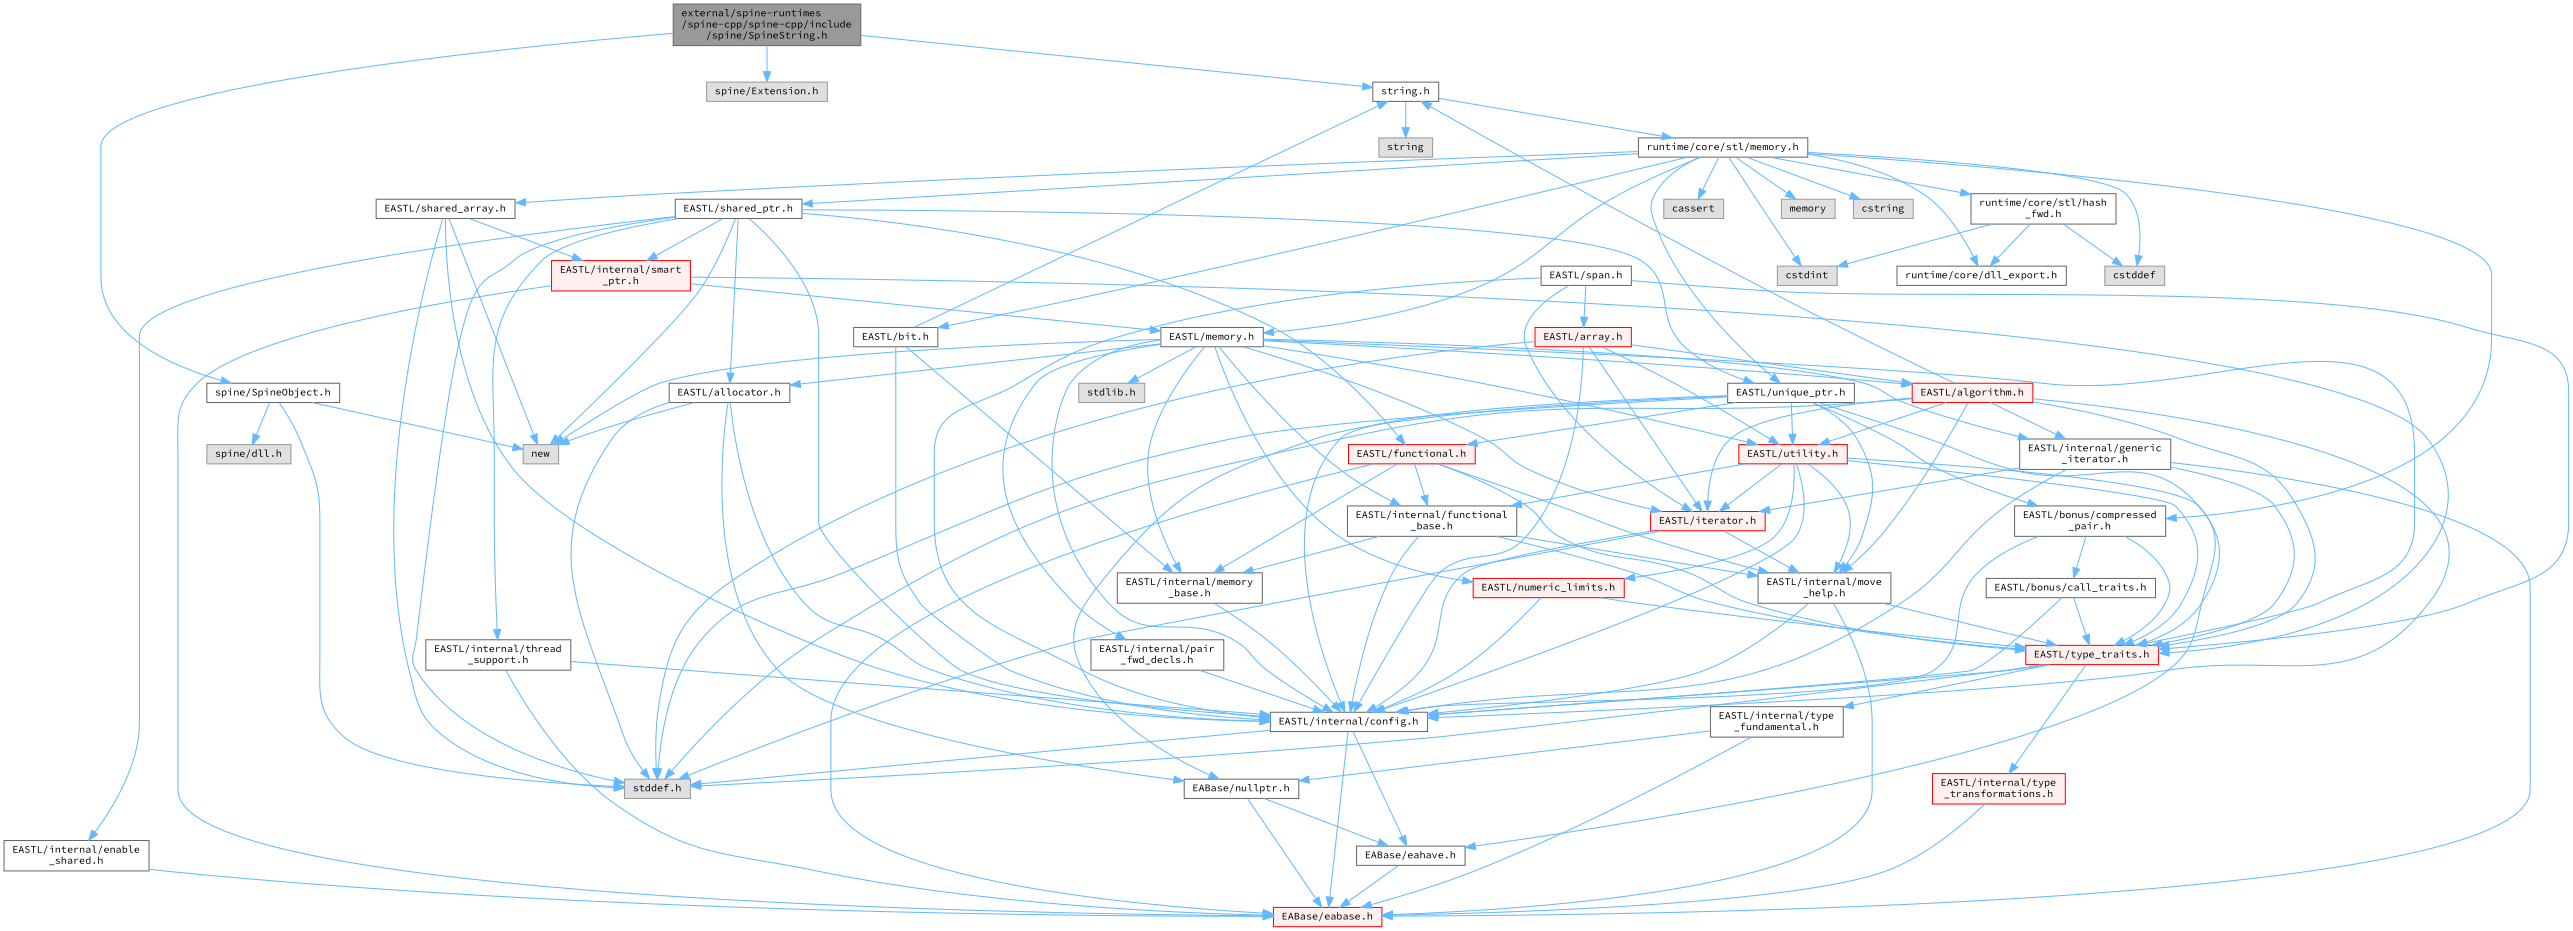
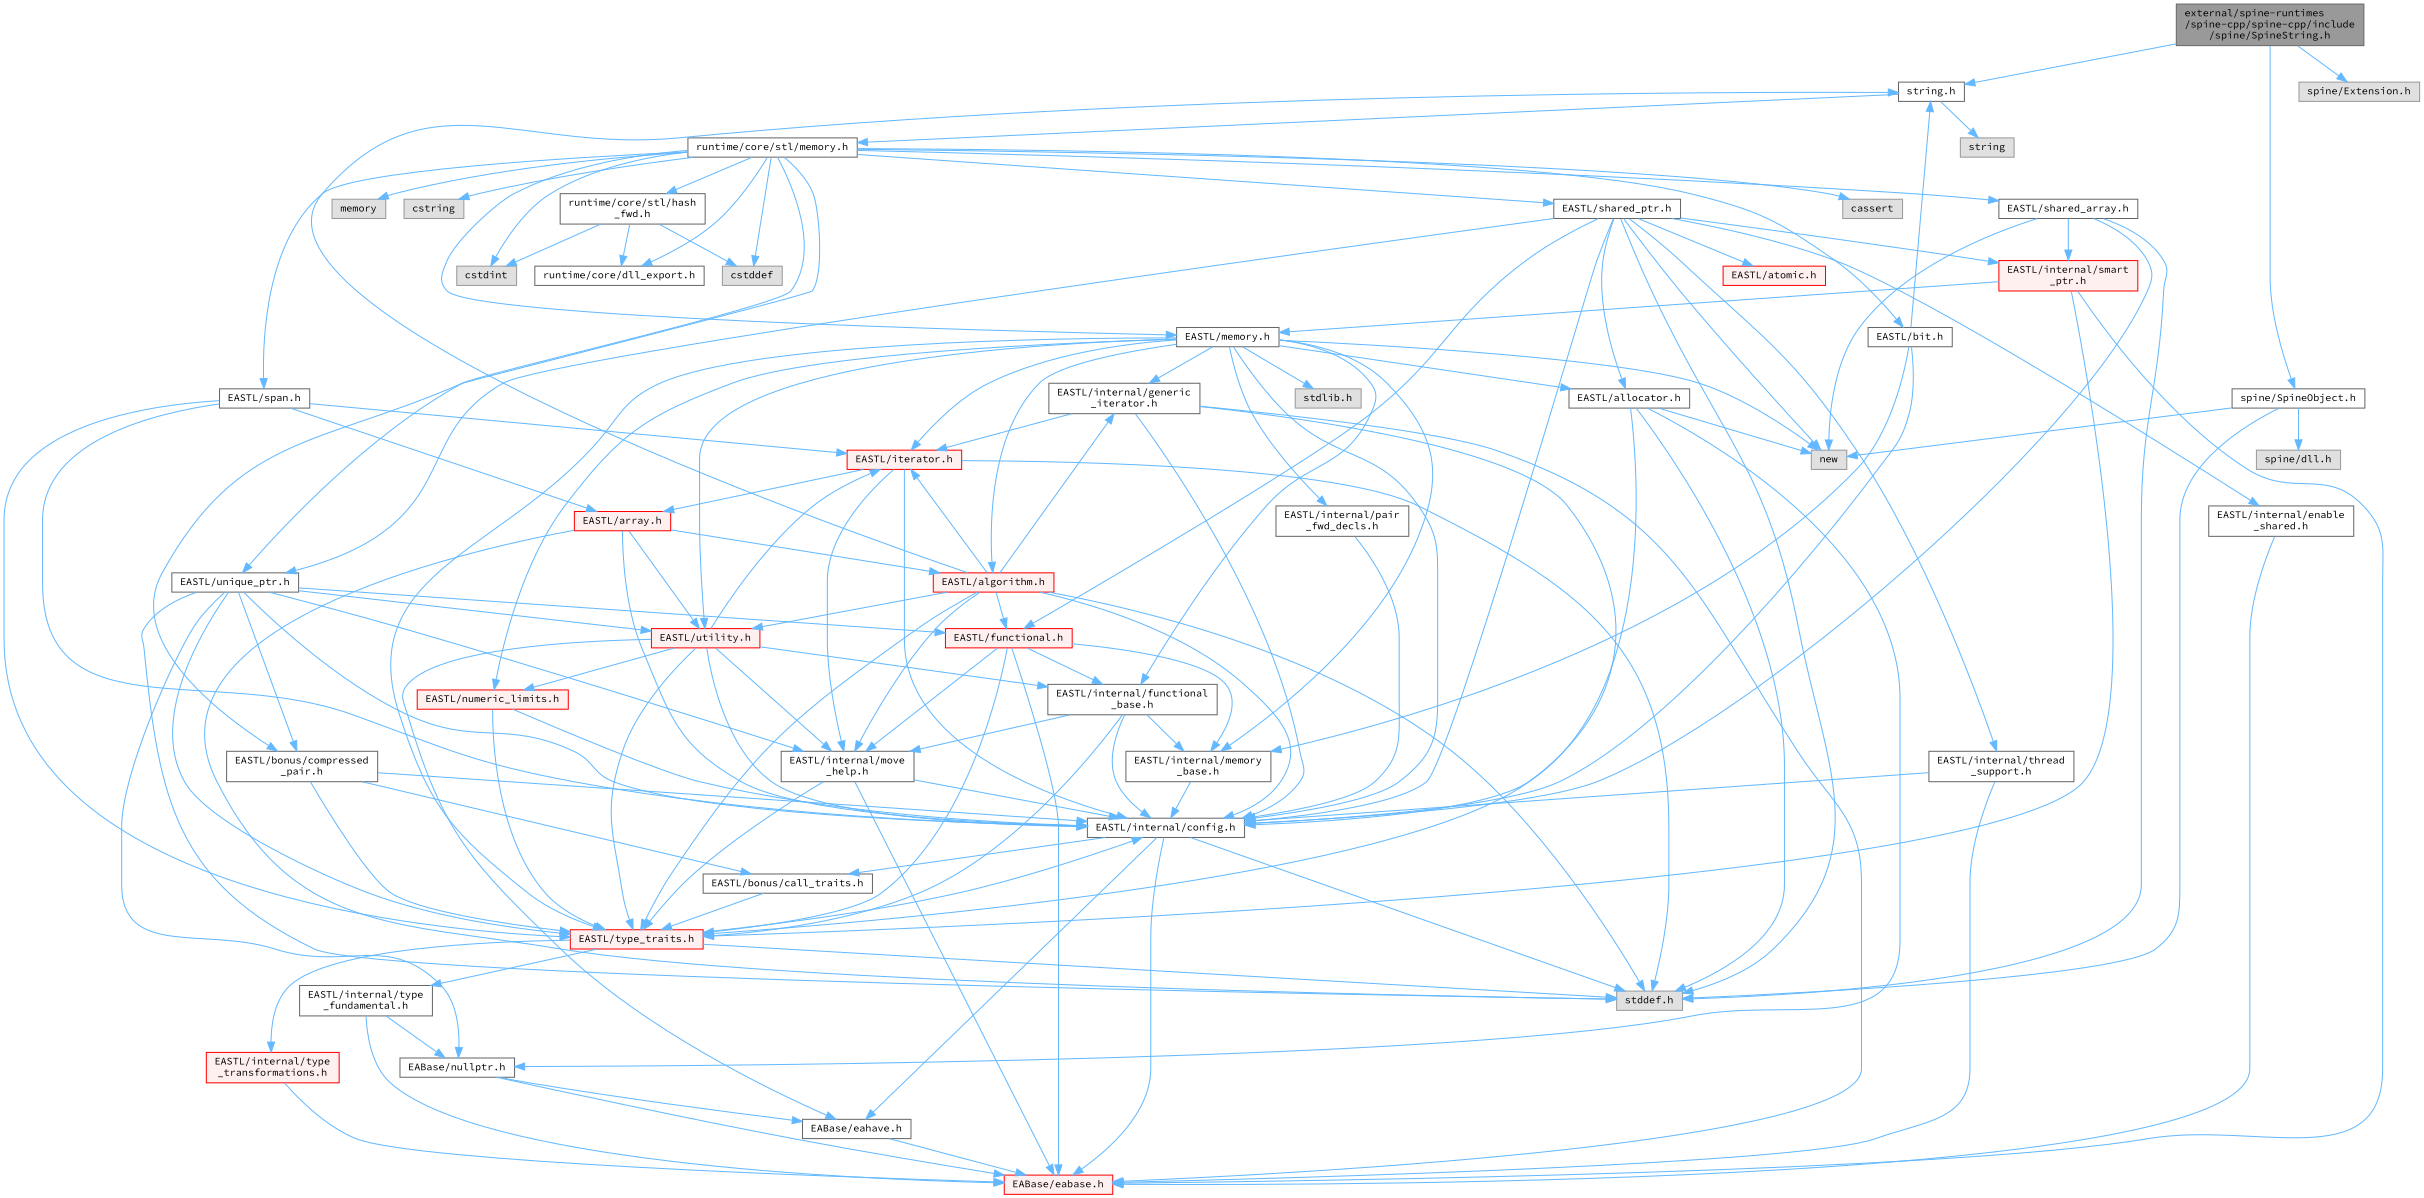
none -> (404, 174)
none -> (1774, 276)
(1643, 425) -> (769, 489)
none -> (1000, 606)
(1763, 690) -> (970, 857)
